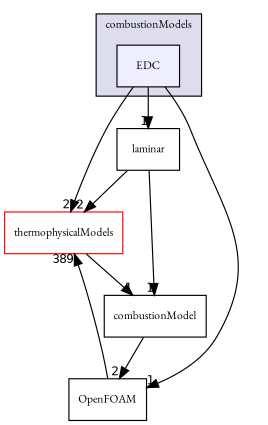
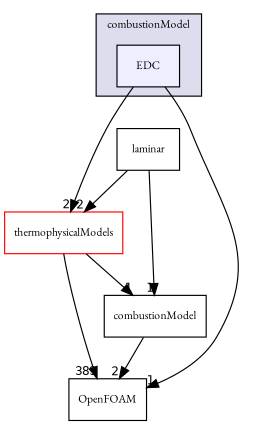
(149, 25) -> (149, 25)
(148, 104) -> none
(95, 321) -> (77, 311)
